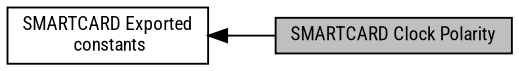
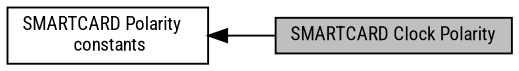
(108, 36) -> (108, 36)
